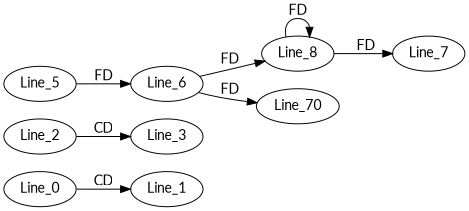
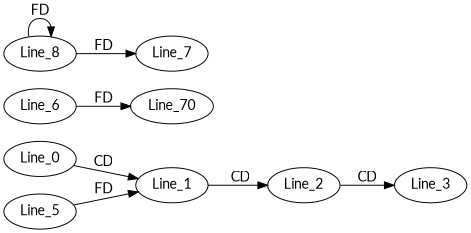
(227, 70) -> none
(98, 84) -> (101, 199)
none -> (233, 185)
